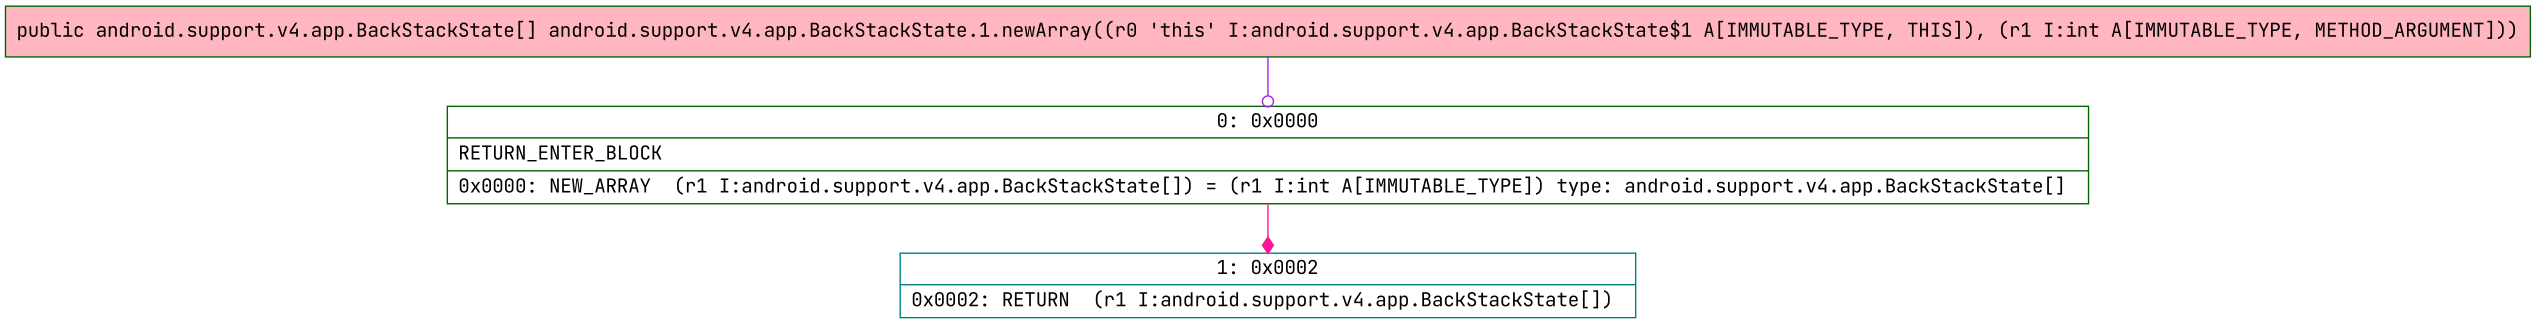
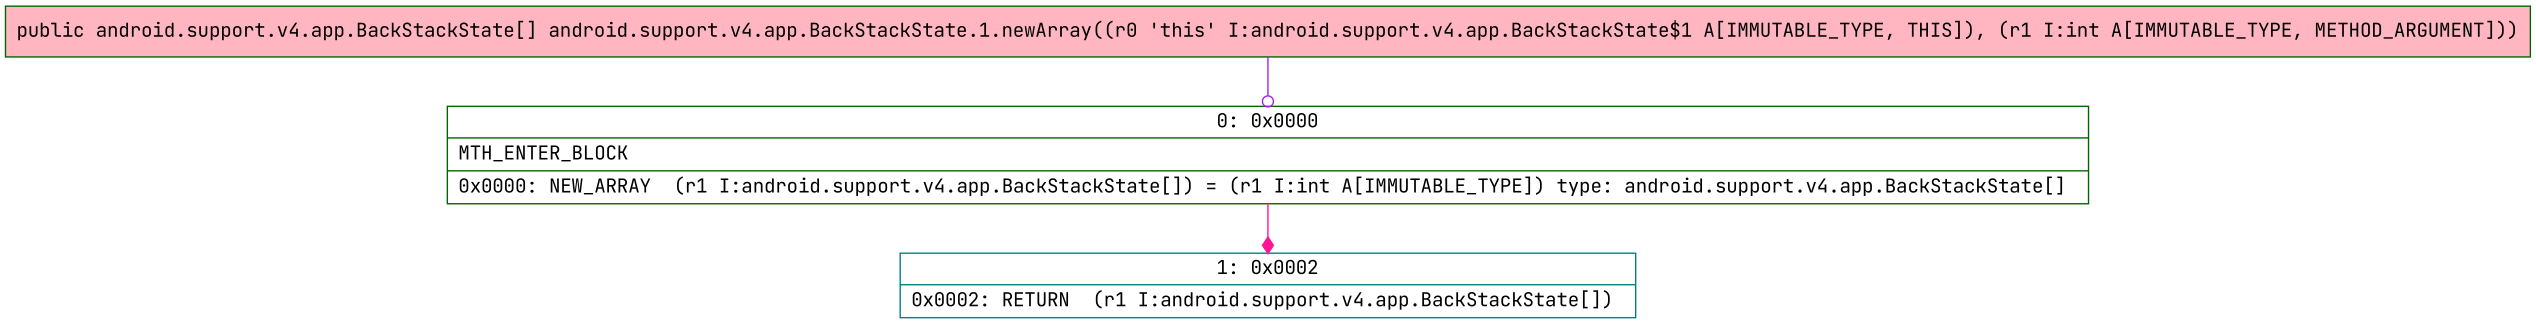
(561, 154) -> (543, 154)
